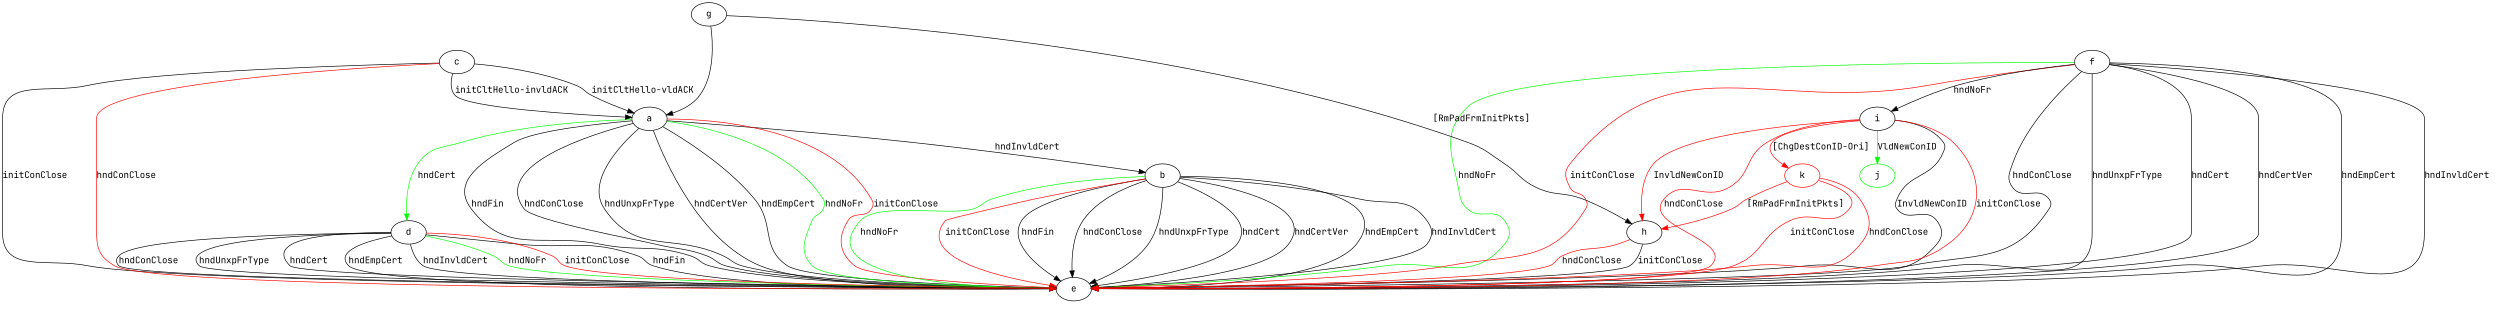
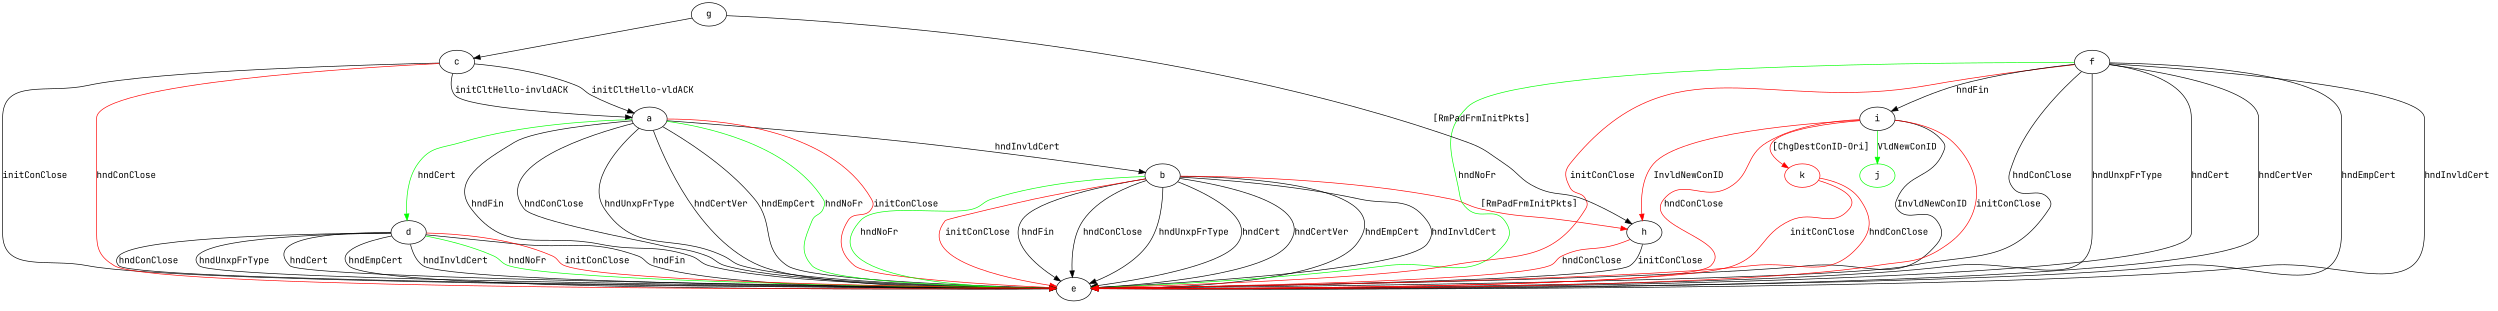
(708, 78) -> (586, 38)
(1975, 90) -> (1975, 90)
(1730, 210) -> (1402, 191)
